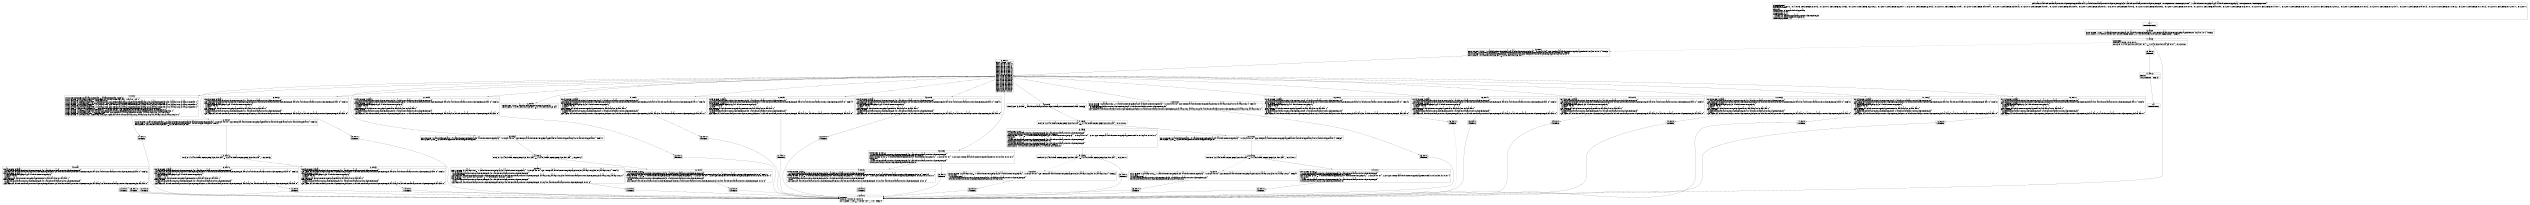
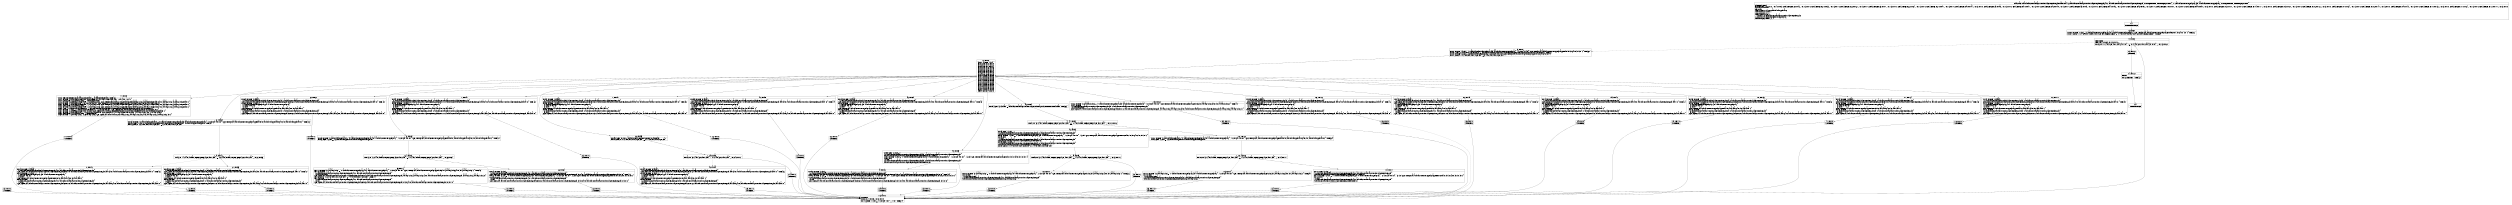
none -> (713, 157)
